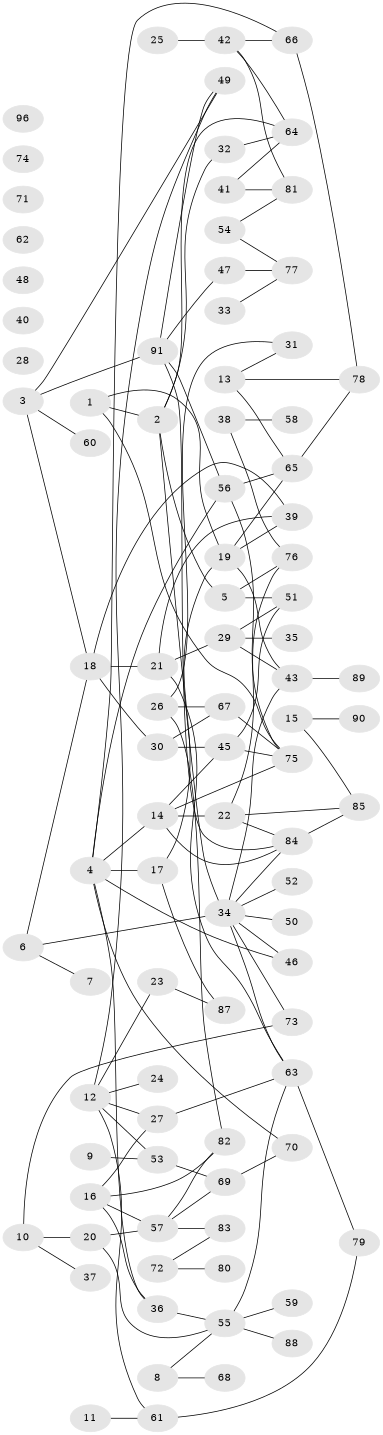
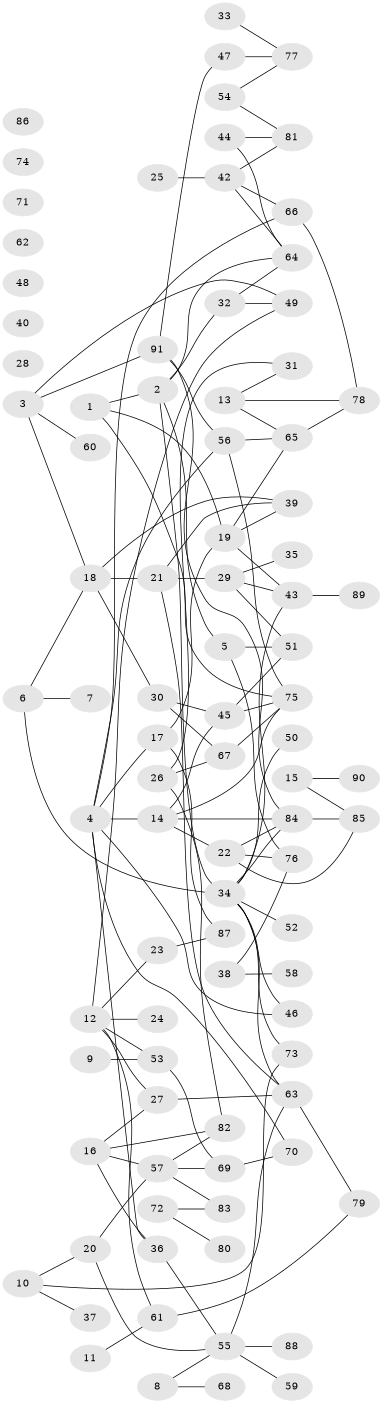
(23, 119) -> (23, 122)
(225, 190) -> (225, 137)
(176, 244) -> (259, 303)
